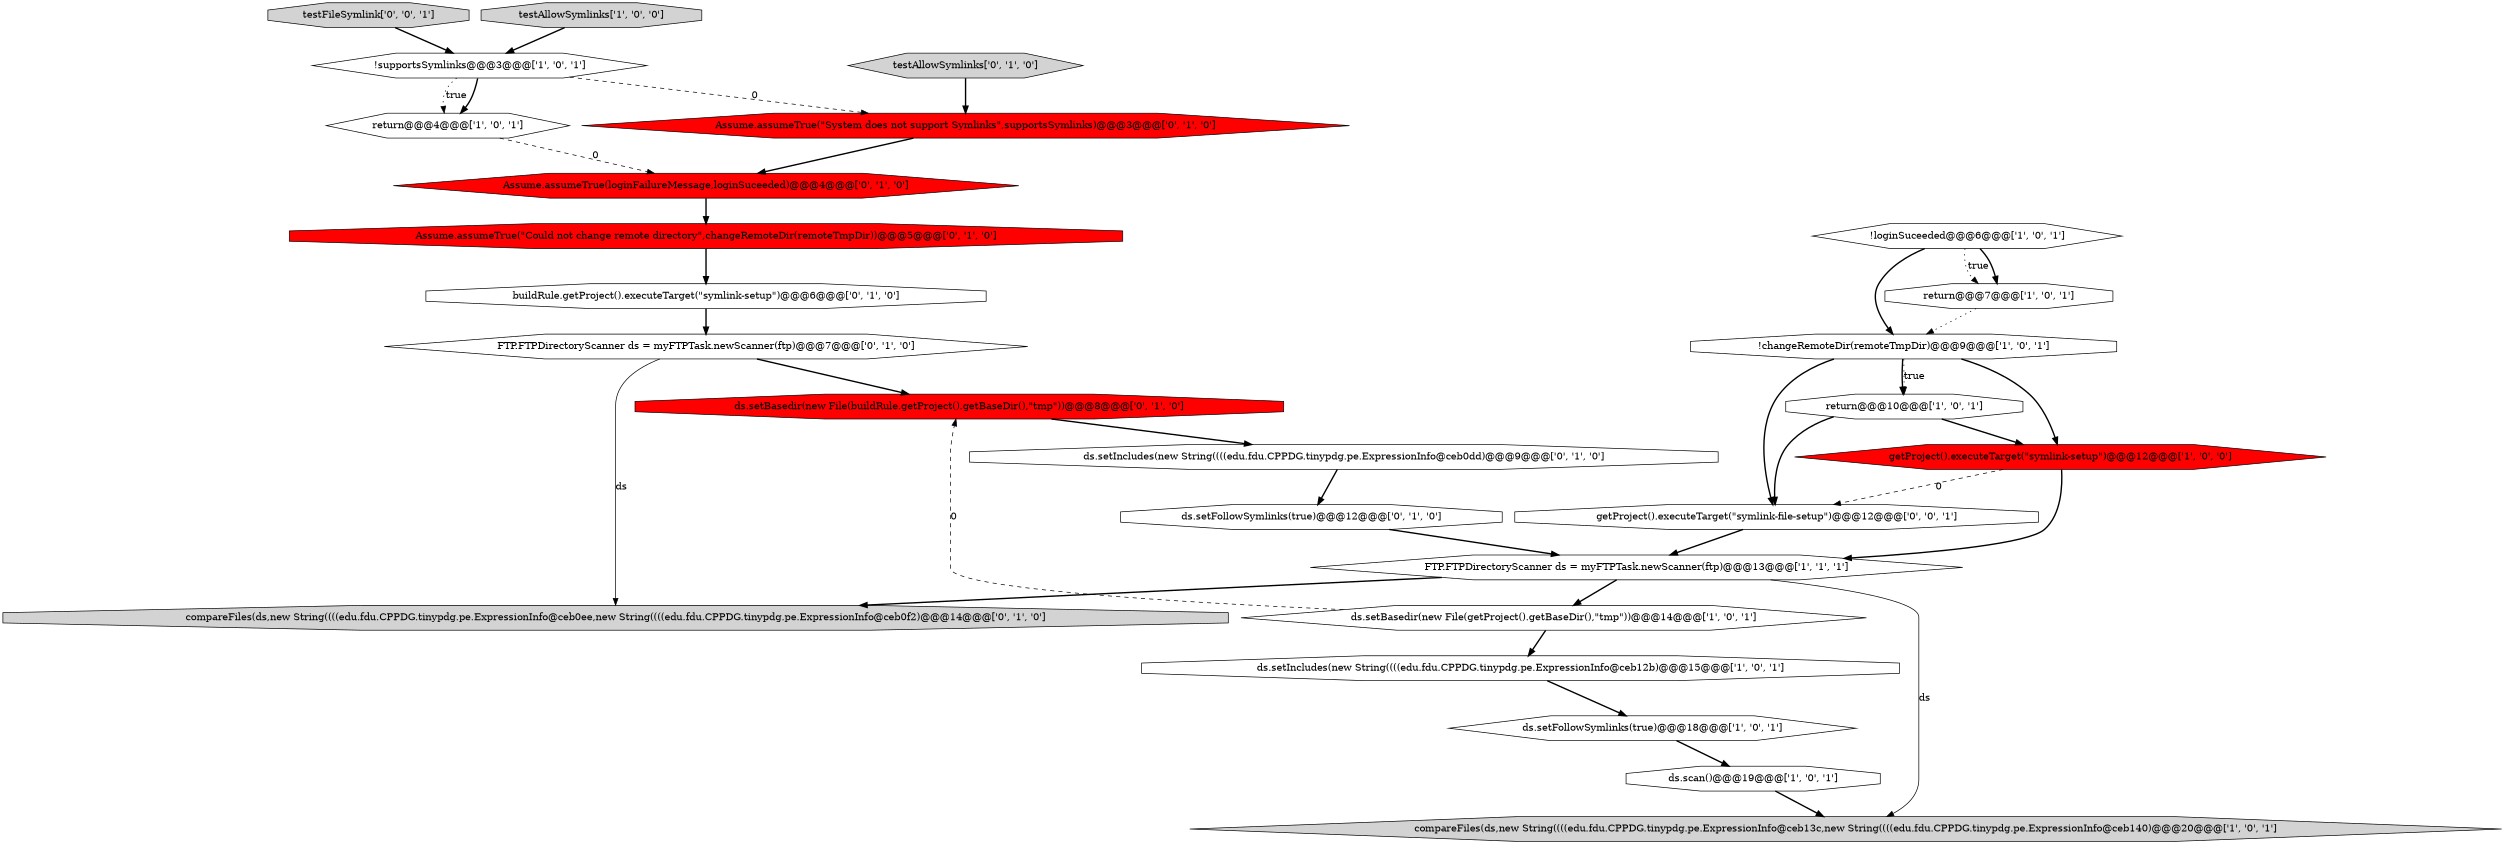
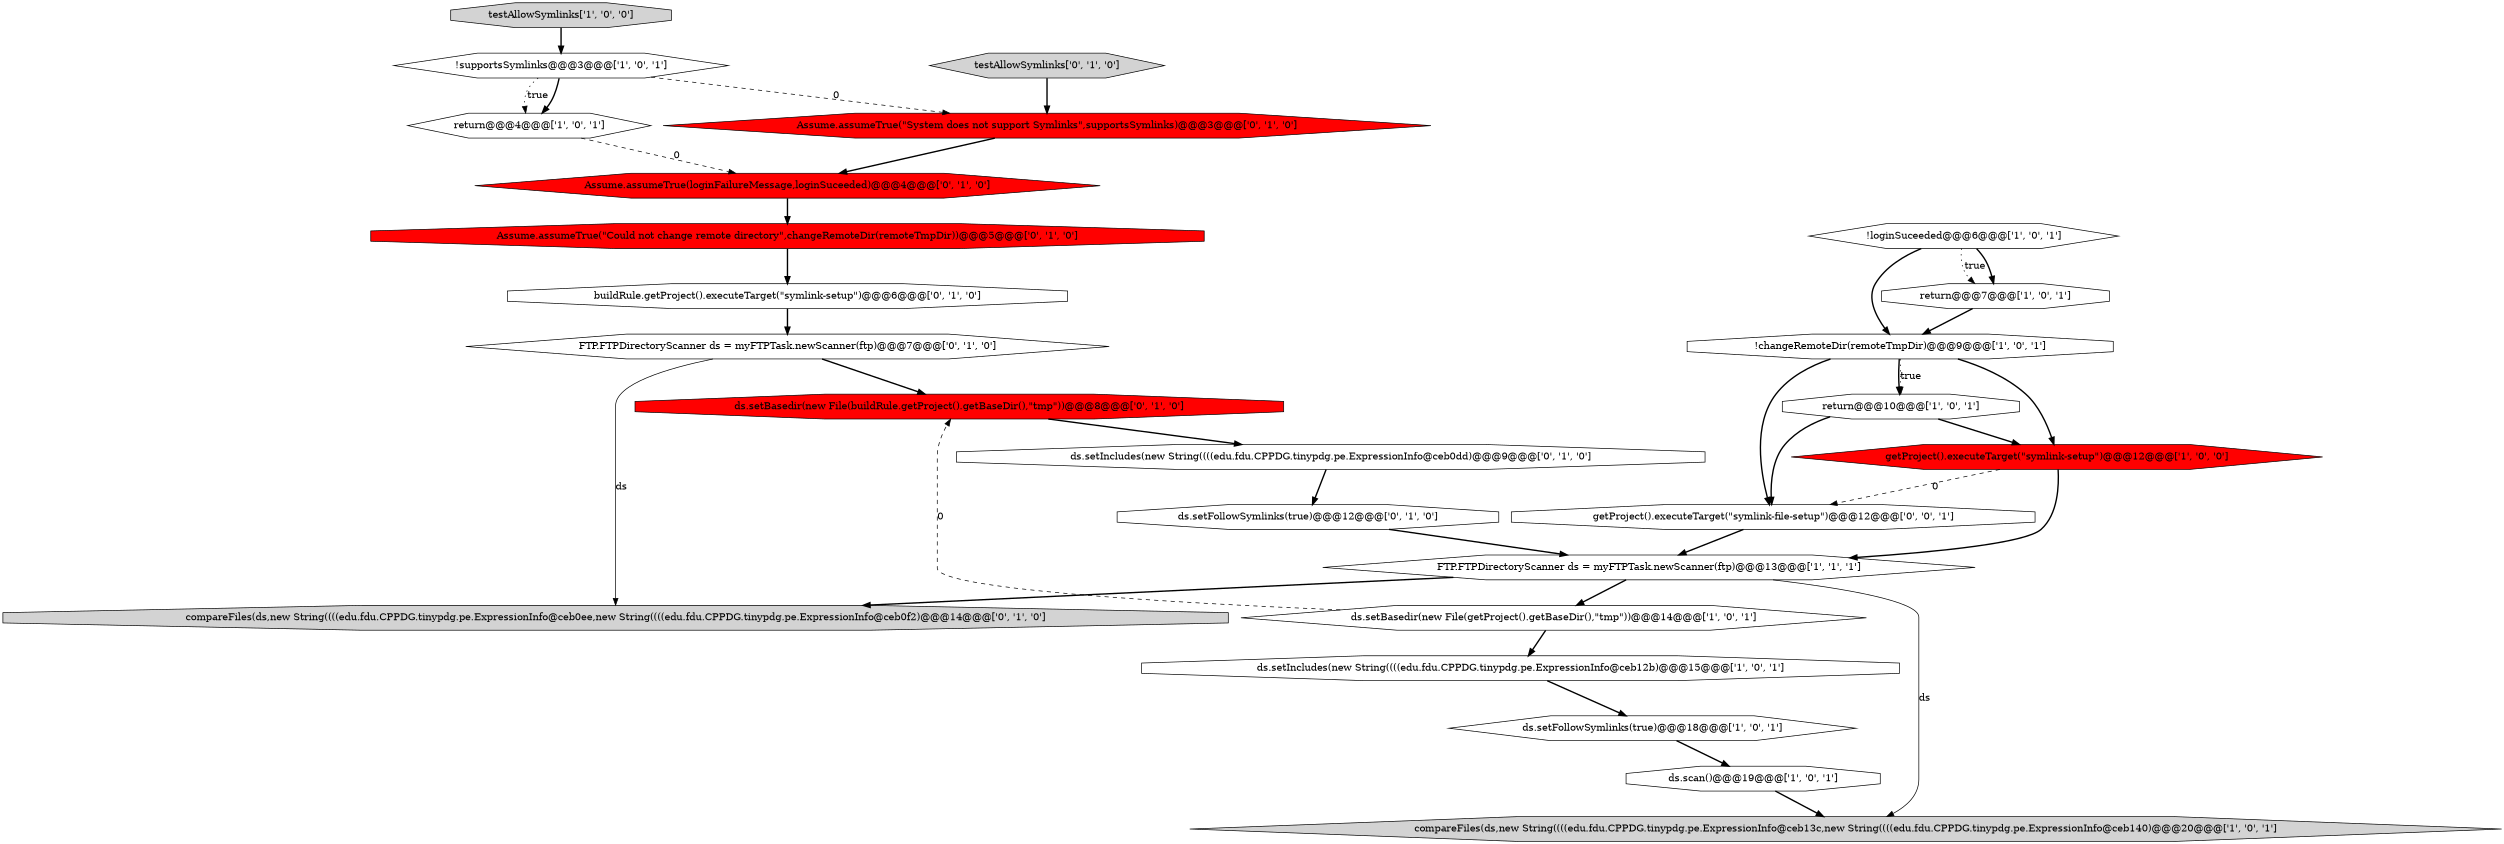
(368, 15) -> none
(1954, 320) -> (1951, 320)
